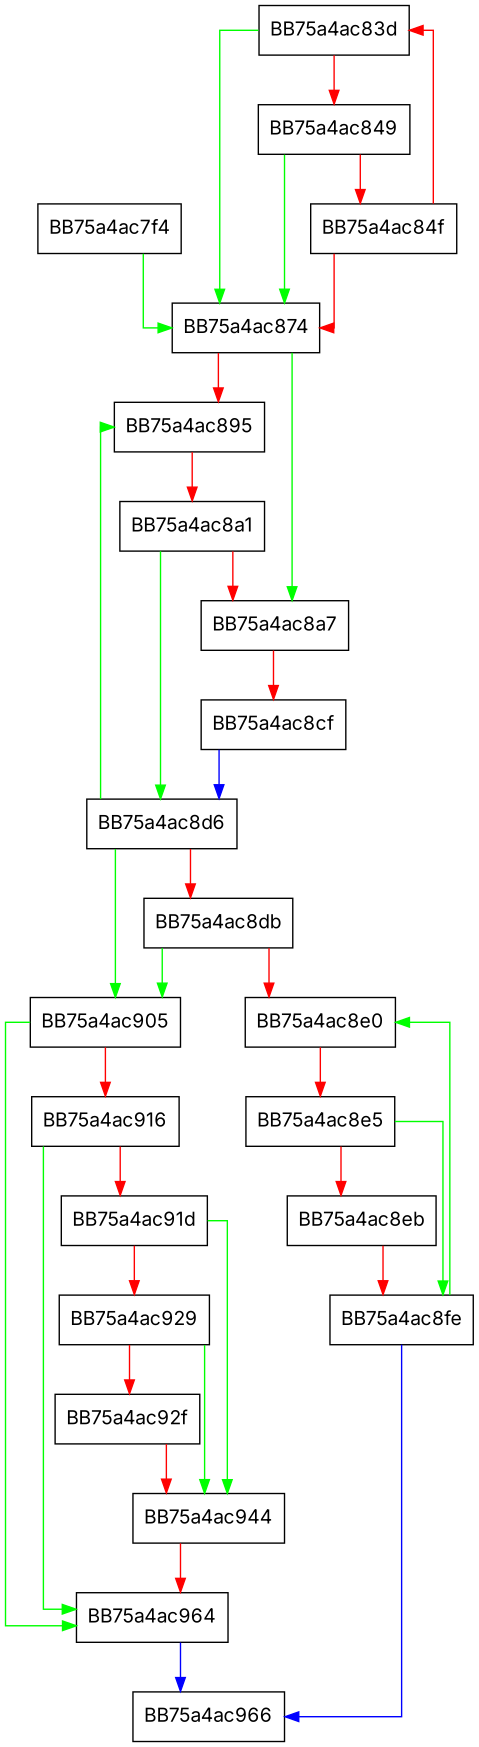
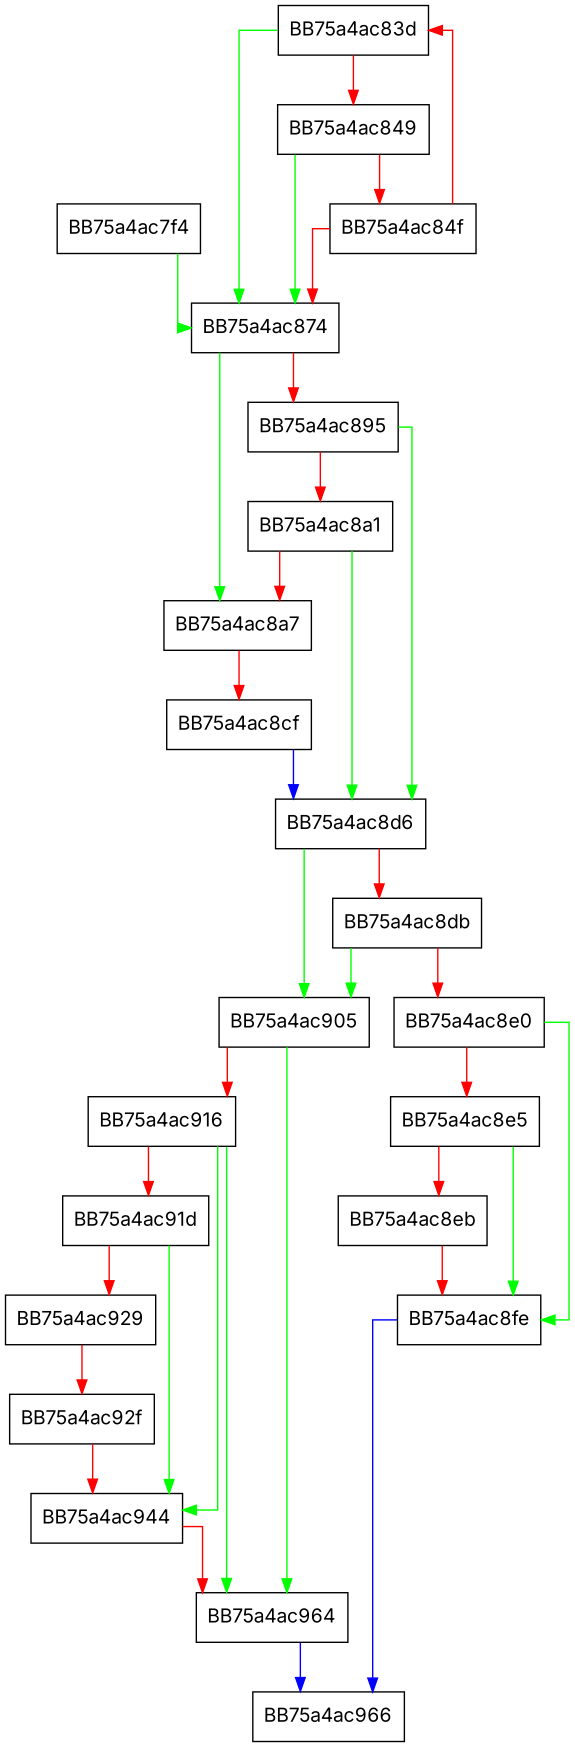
(101, 612) -> (412, 599)
(450, 1115) -> (569, 1166)
(205, 1412) -> (218, 1339)
